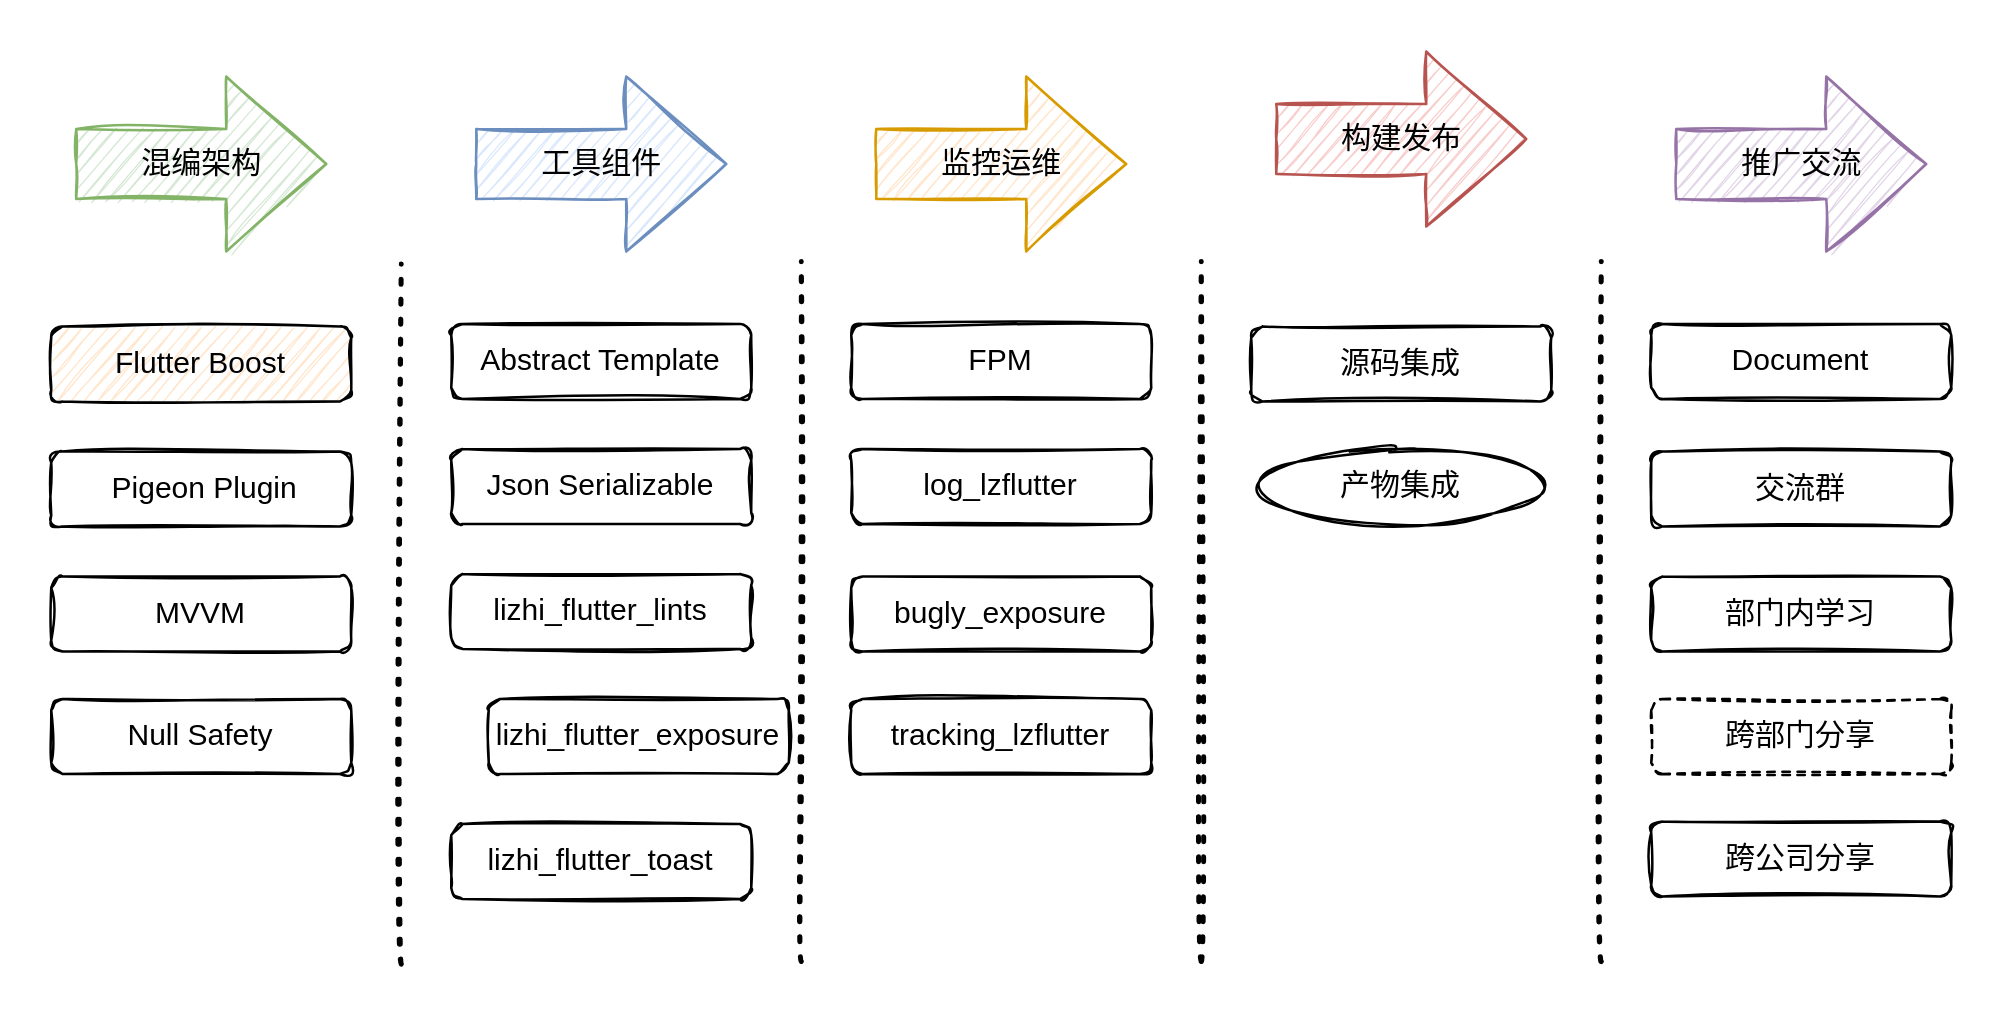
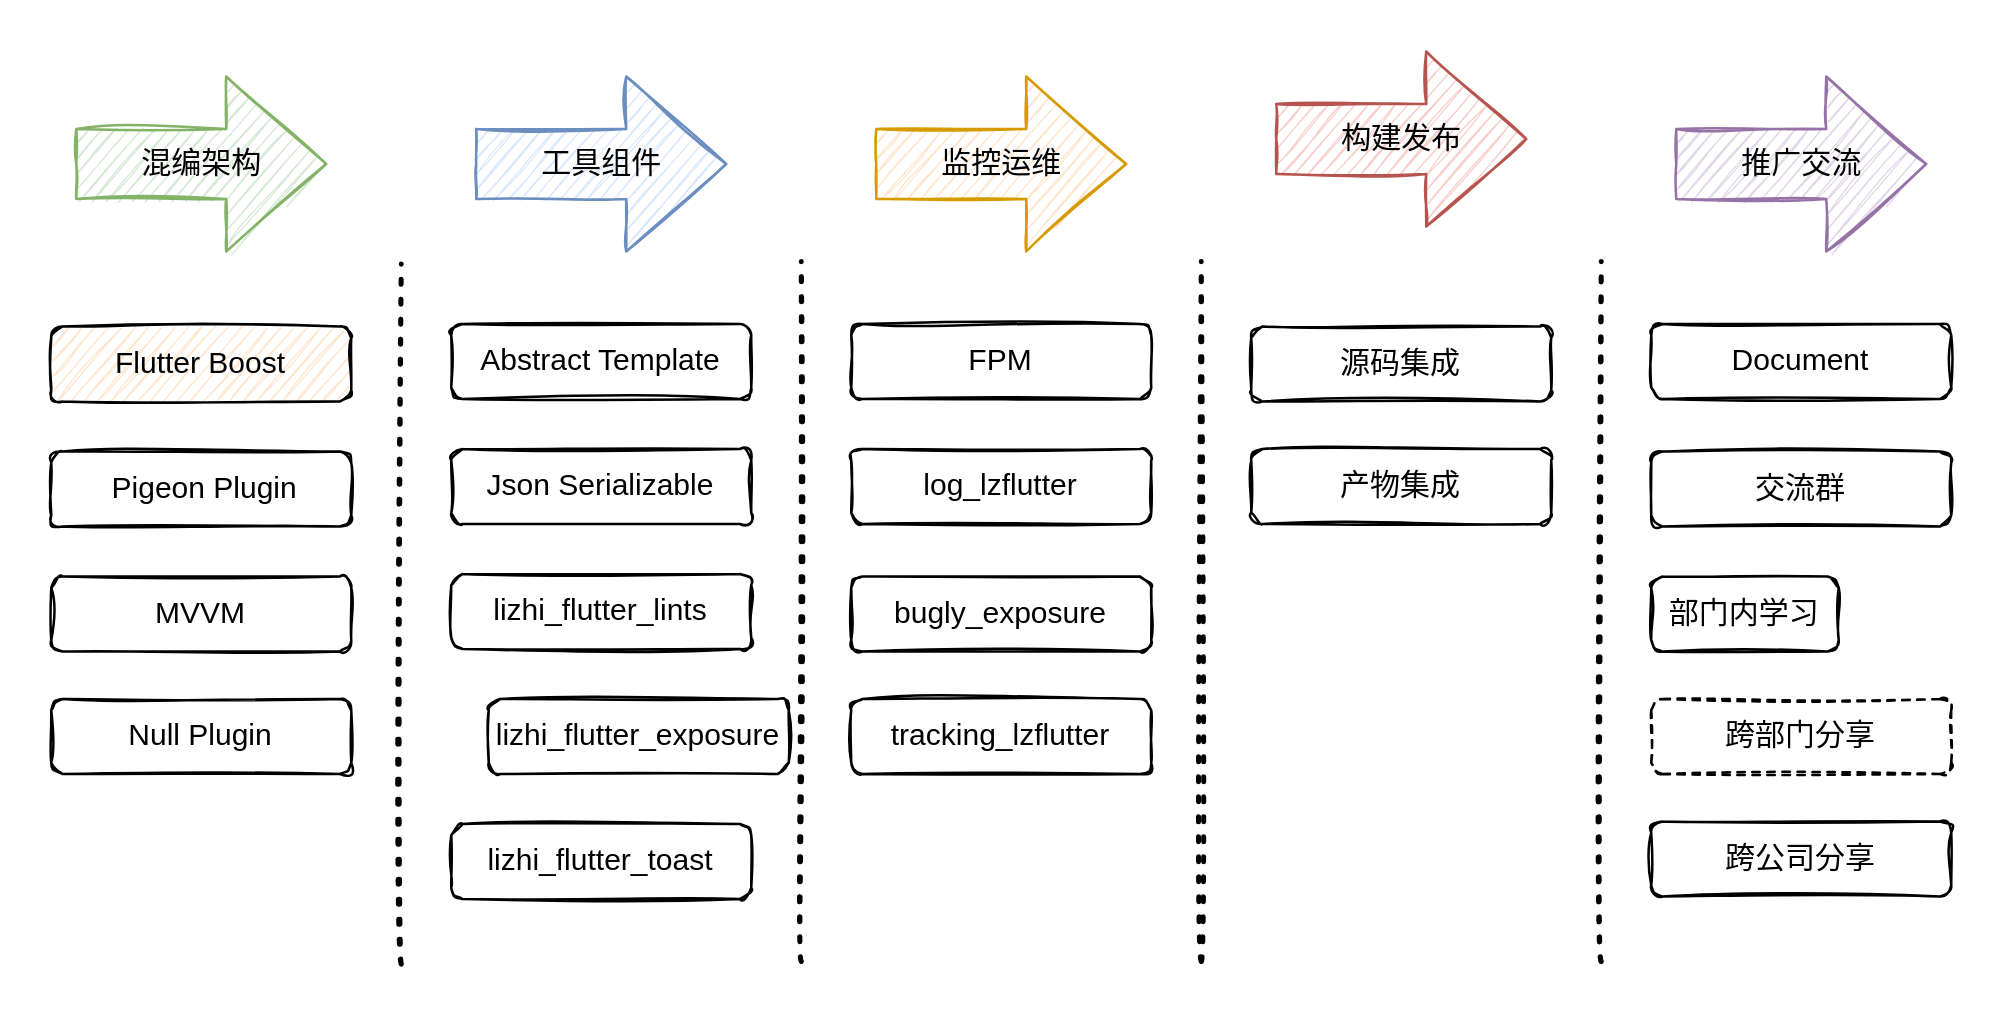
(1401, 486) -> (1401, 486)
(1801, 614) -> (1745, 614)
(201, 736) -> (201, 736)
